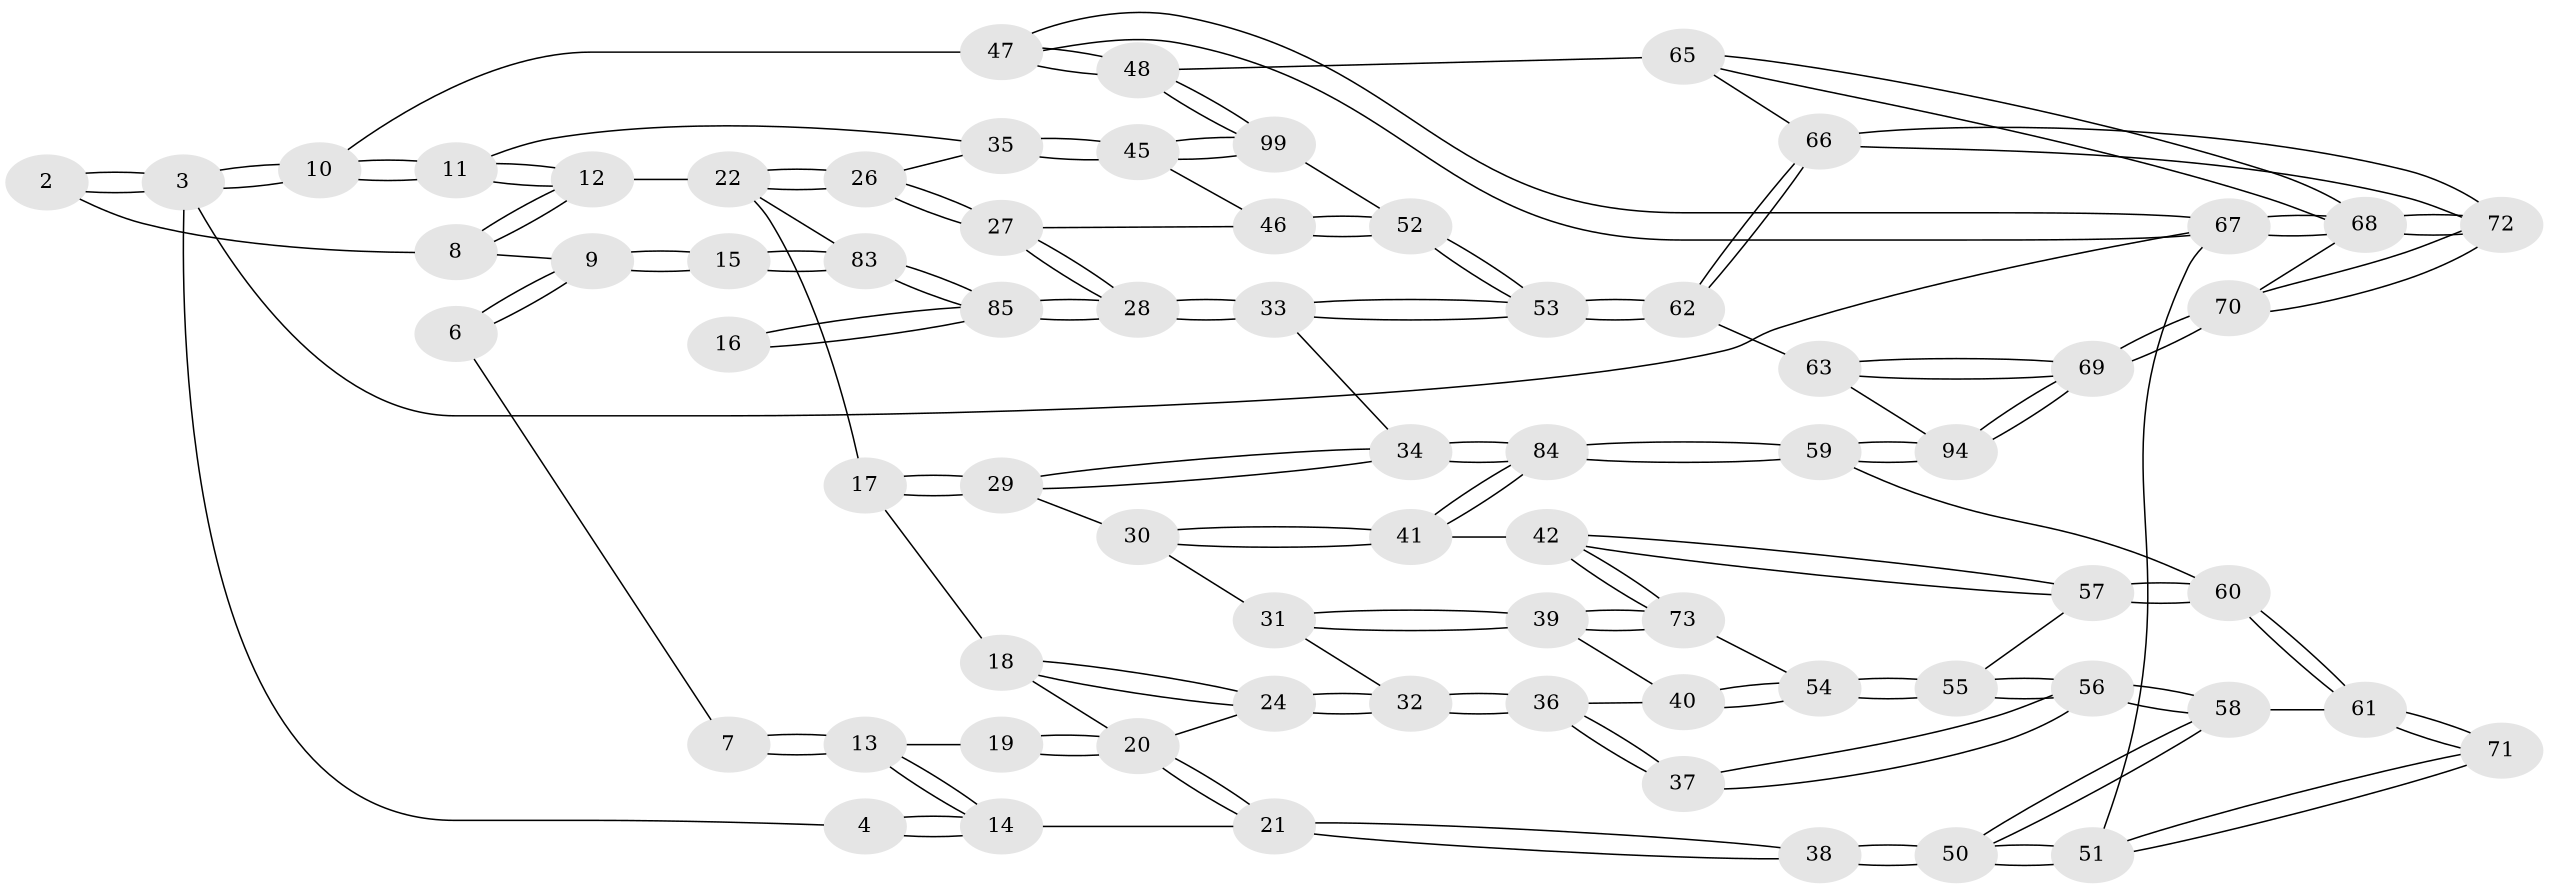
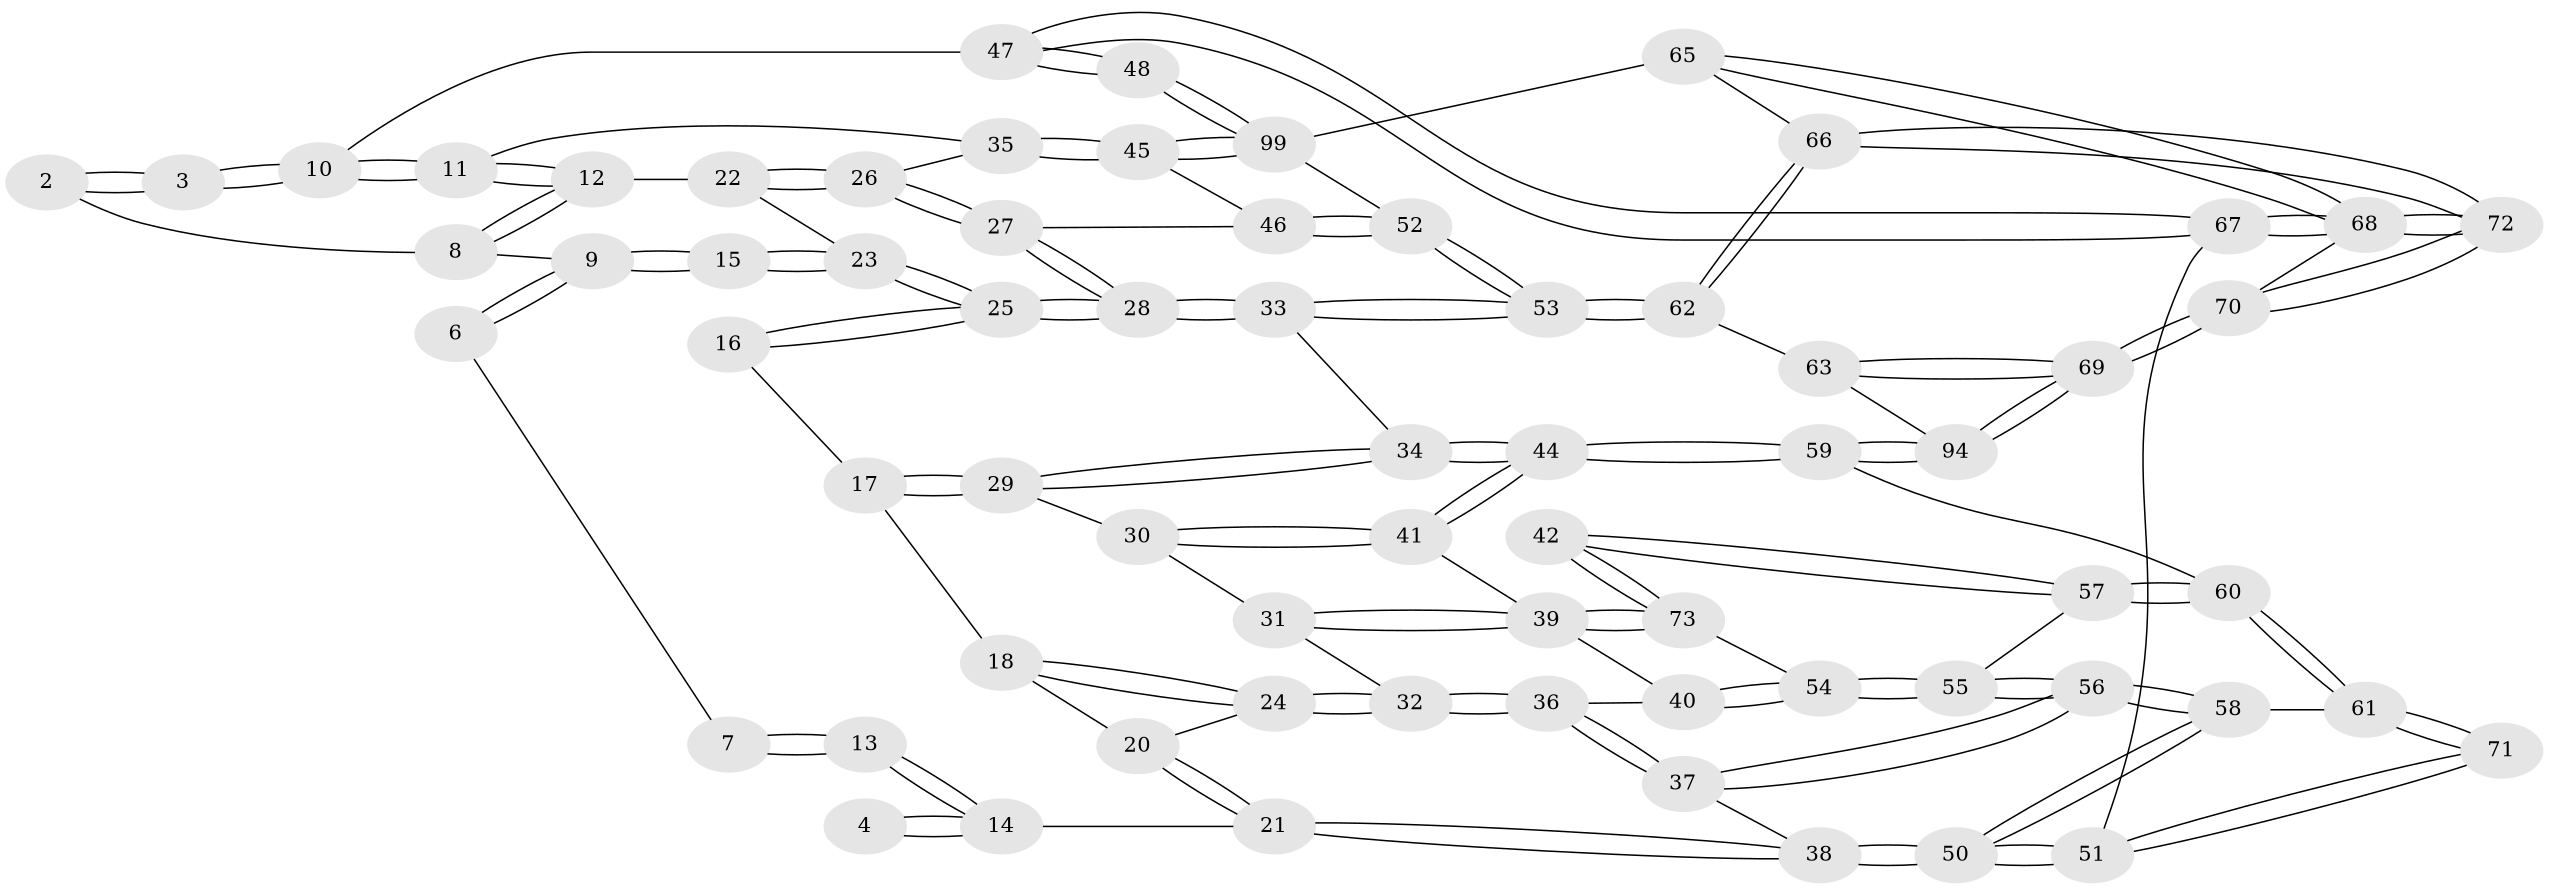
(1410, 63) -> (1479, 101)
(865, 261) -> (865, 261)
(1002, 310) -> (1002, 310)
(814, 311) -> (797, 415)
(1159, 405) -> none
(1547, 452) -> (1547, 452)
(1479, 537) -> (1479, 579)
(297, 740) -> none
(1002, 745) -> none
none -> (1752, 820)
